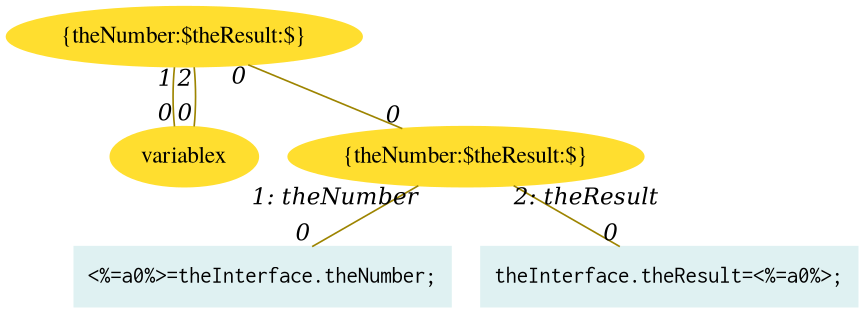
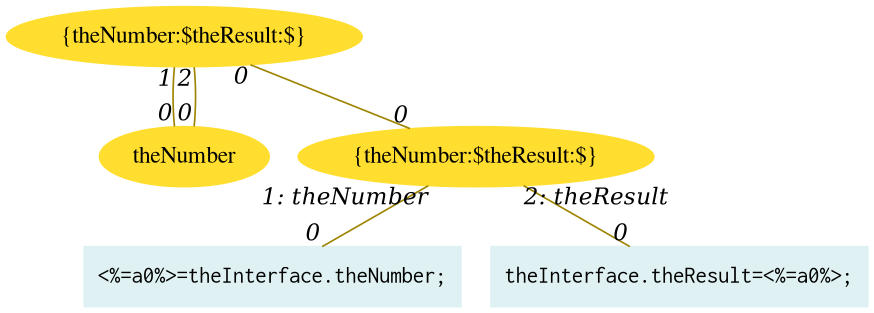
(184, 157) -> (184, 157)
